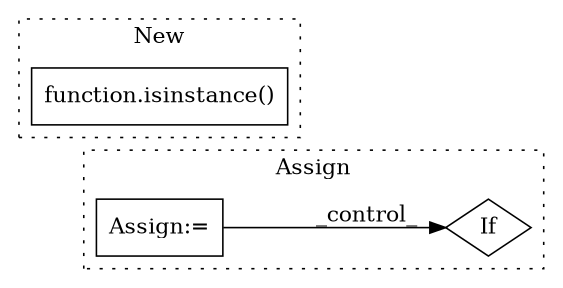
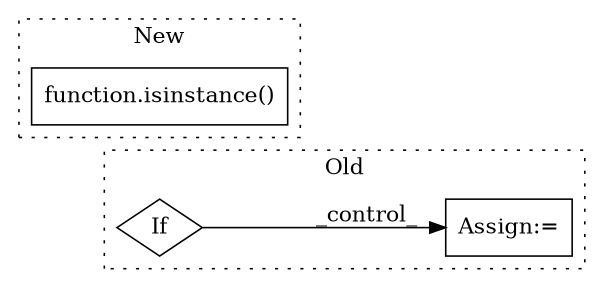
(314, 168) -> (345, 168)
(326, 228) -> (316, 228)
